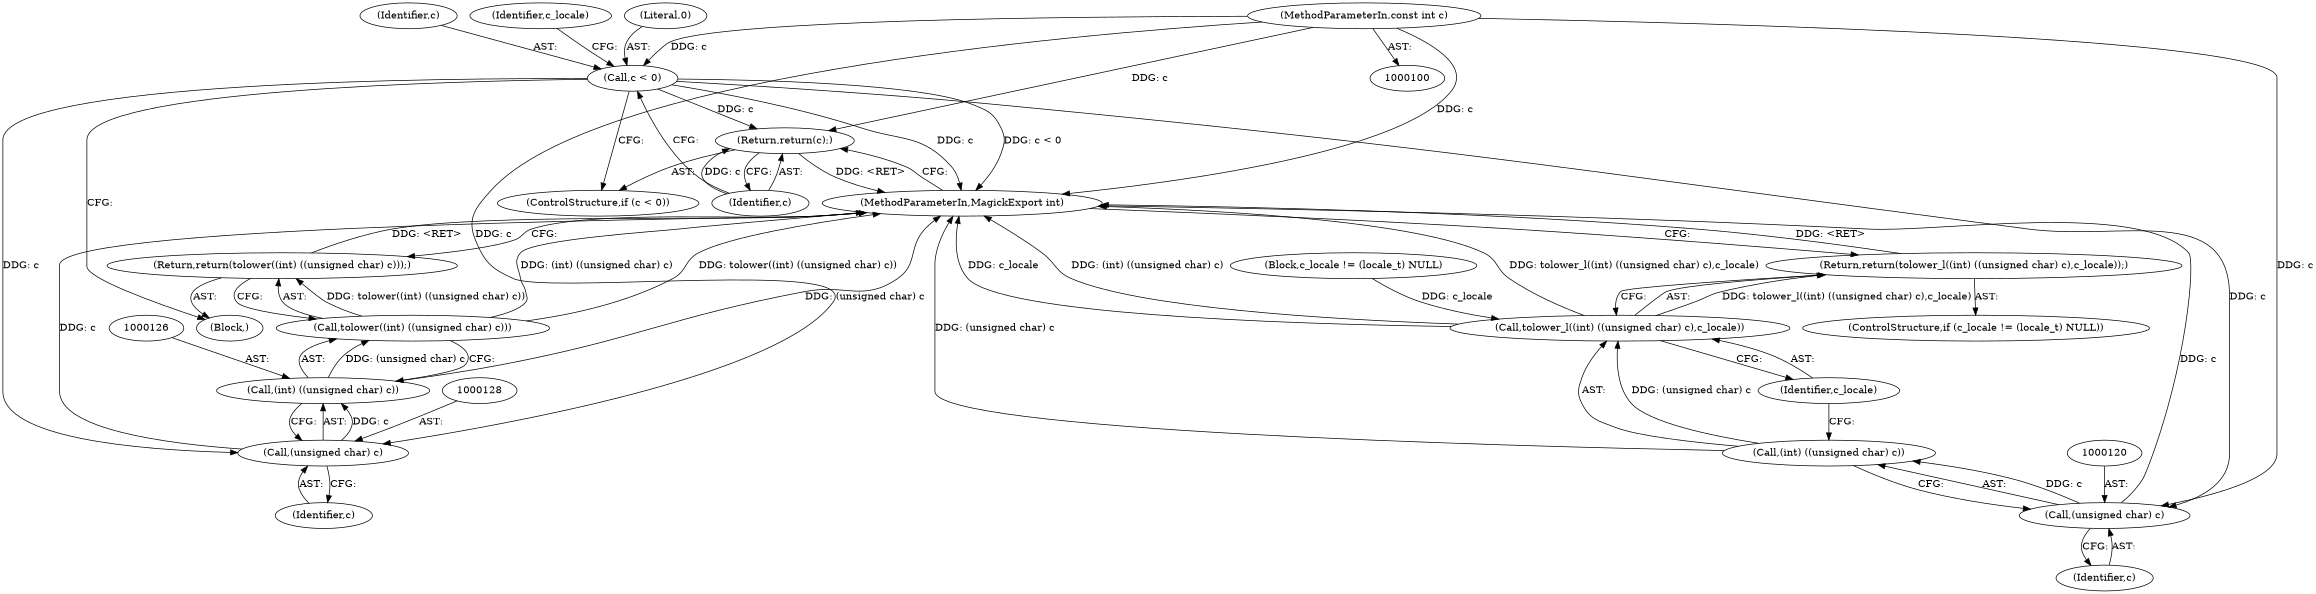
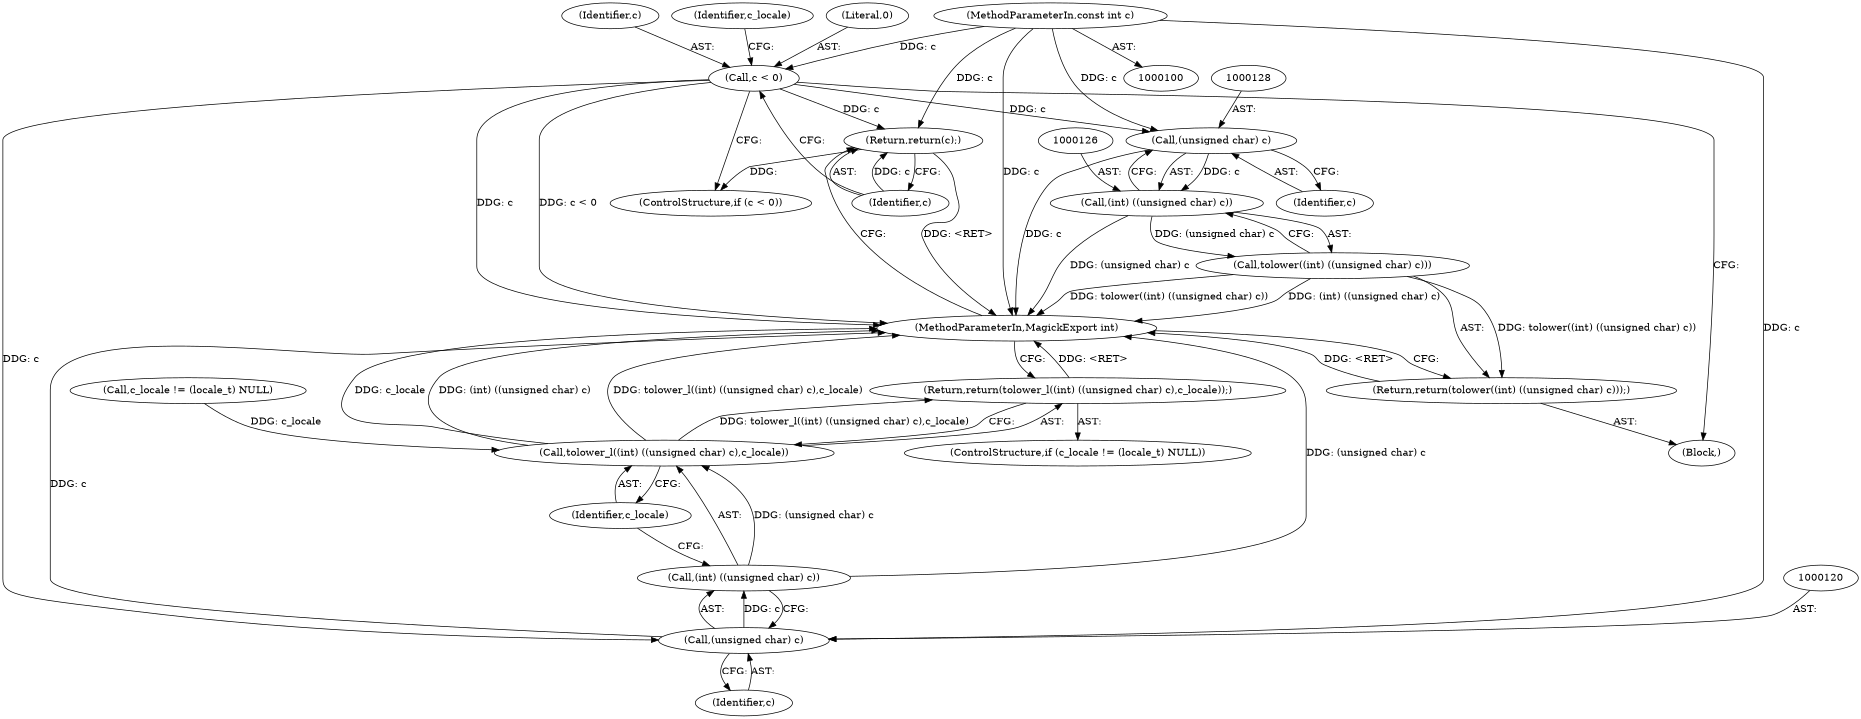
(685, 172) -> (765, 172)
(1354, 266) -> (188, 391)
(256, 310) -> none
